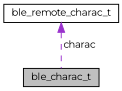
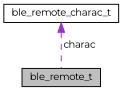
(61, 78) -> (61, 78)
